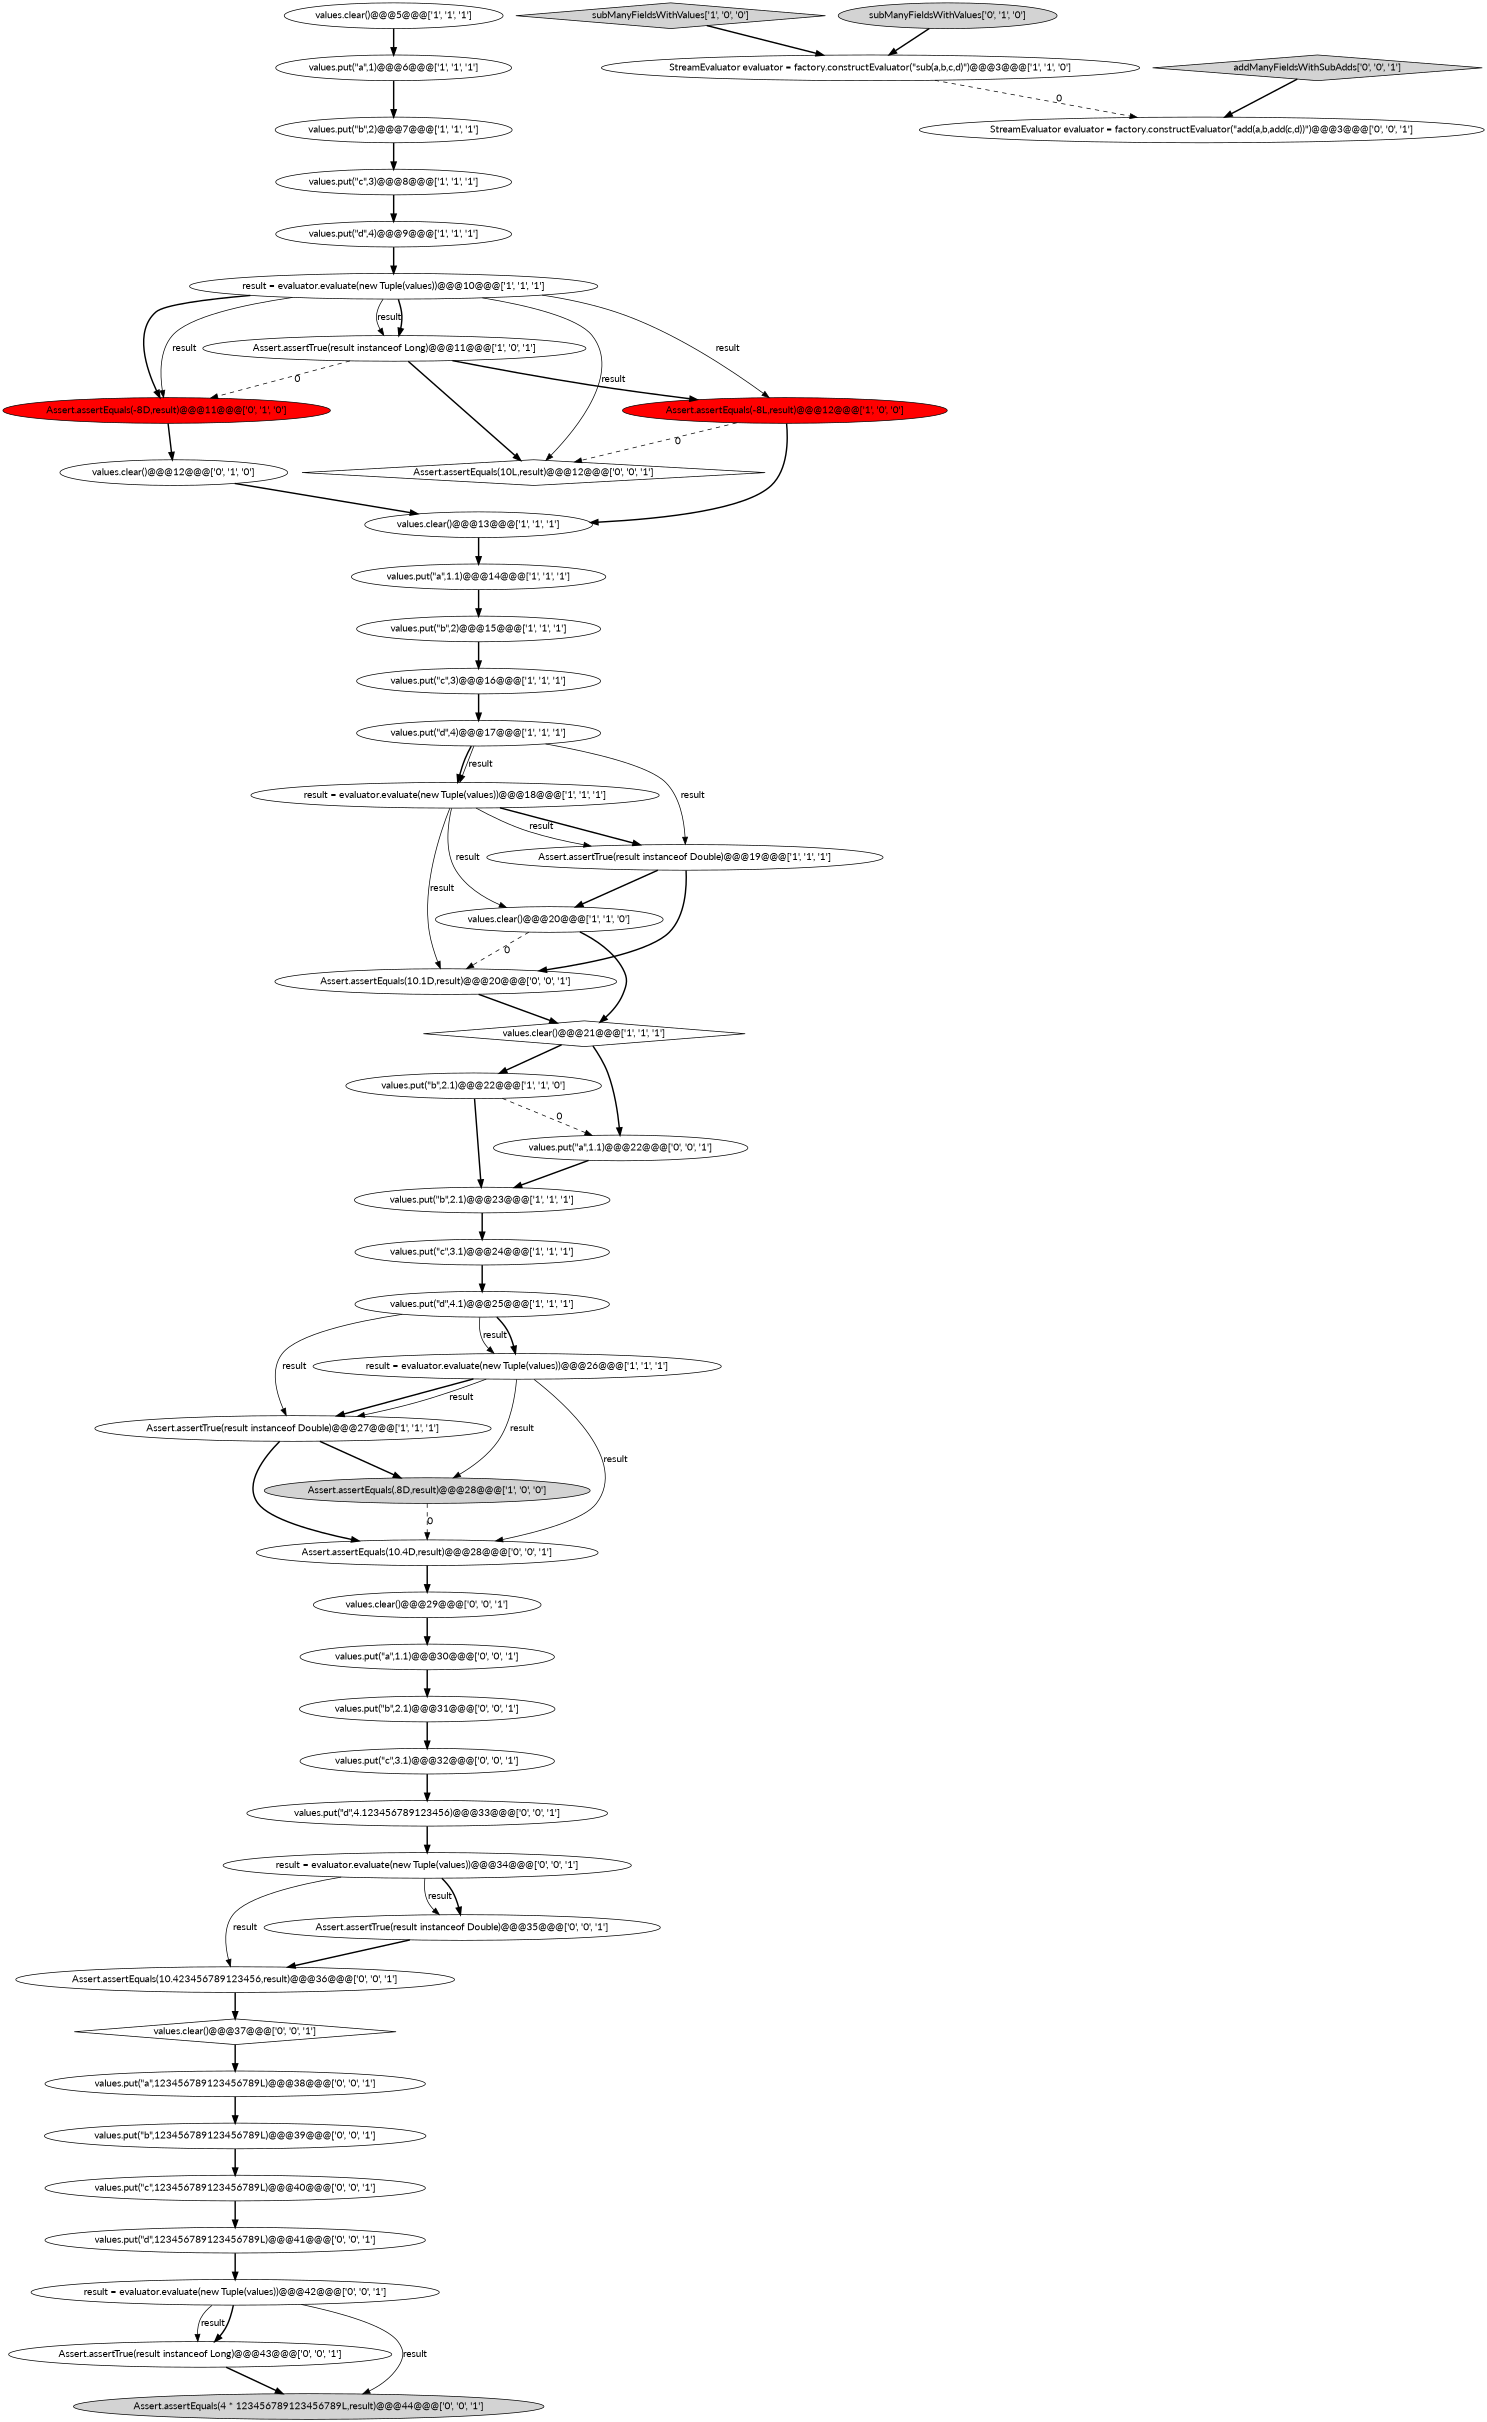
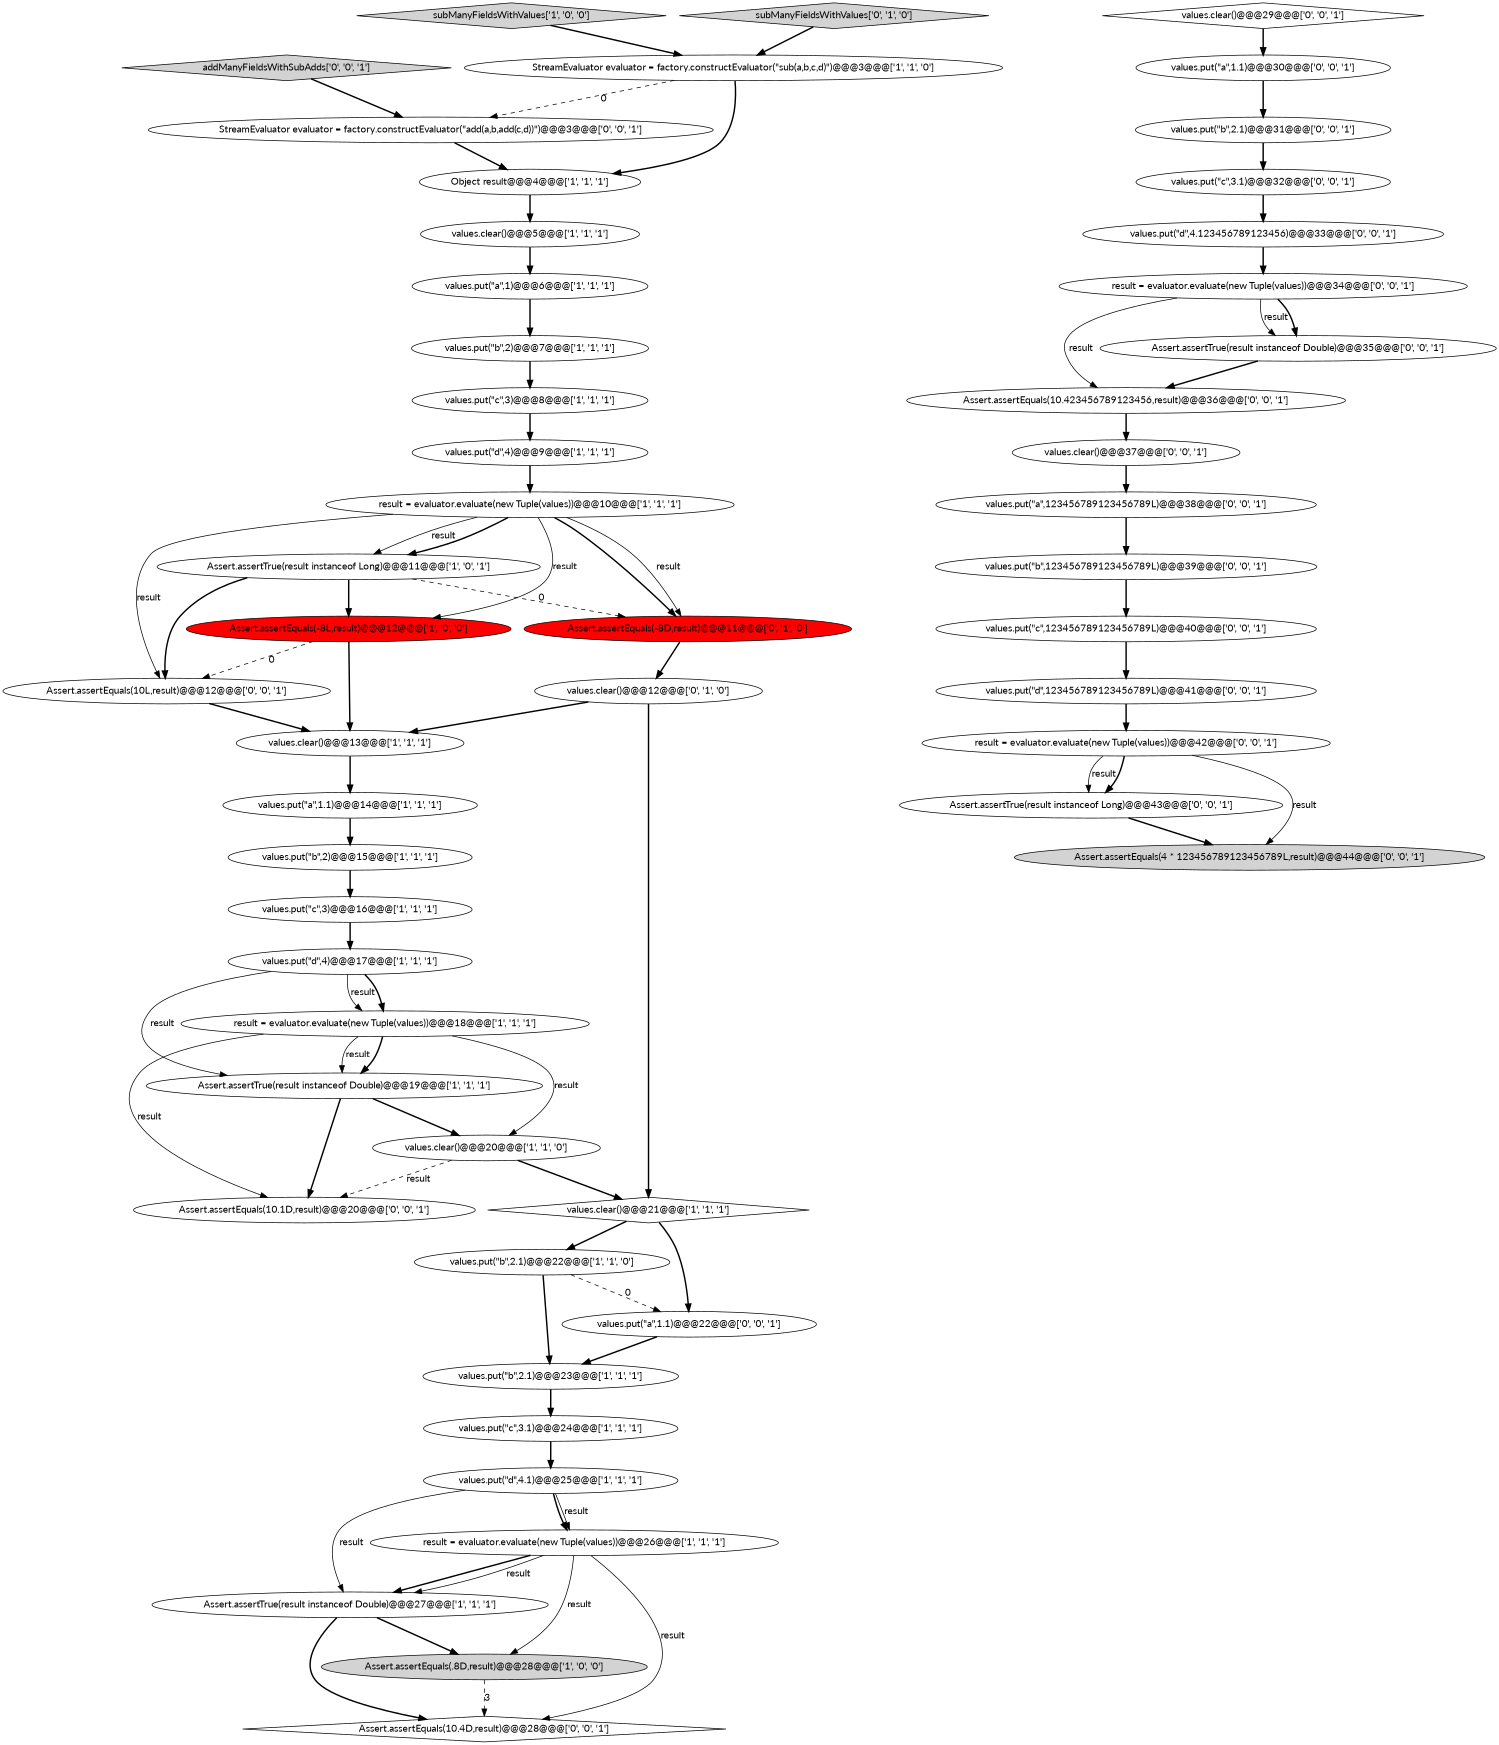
(948, 16) -> (834, 16)
none -> (530, 182)
(534, 473) -> (167, 691)
none -> (256, 716)
(508, 951) -> (419, 1179)
(514, 1007) -> (649, 947)
(430, 1522) -> (488, 1698)
(427, 1553) -> (484, 1729)
(427, 1575) -> none
(427, 1605) -> (1263, 16)
(235, 2032) -> (1126, 453)
